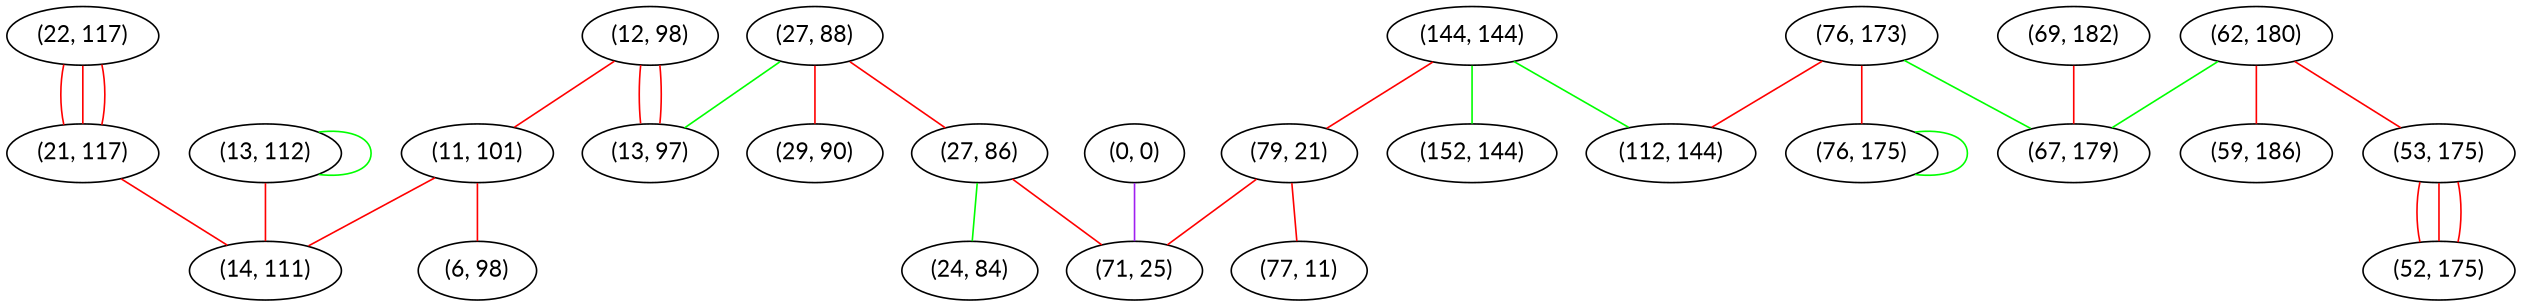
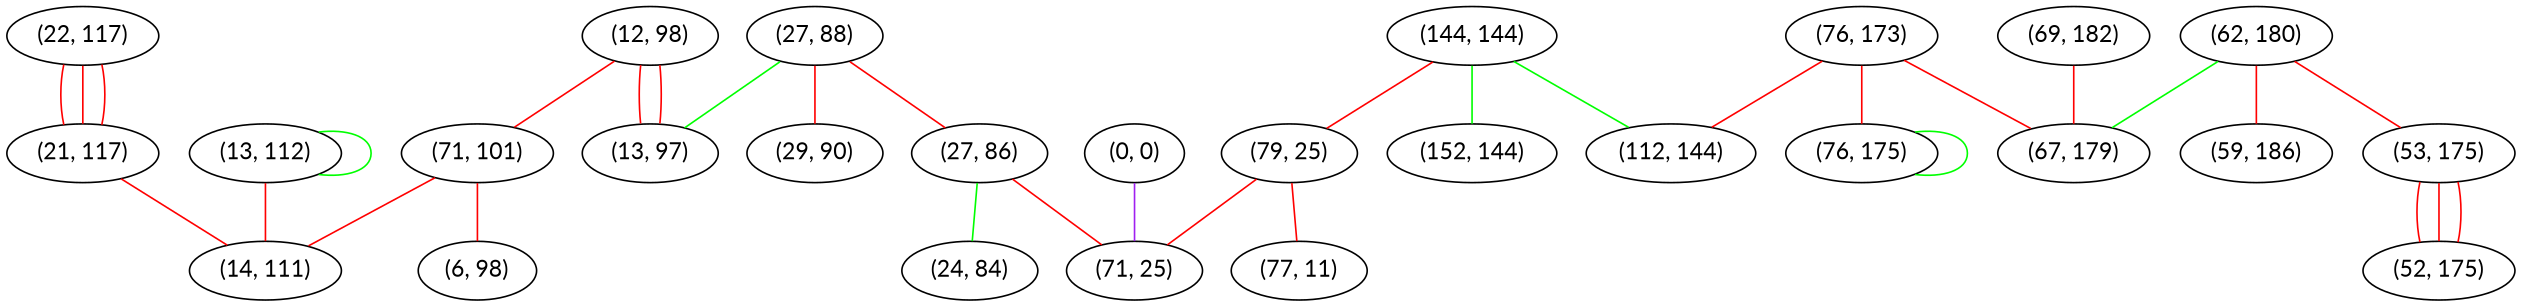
(1967, 94) -> (1967, 94)
(477, 153) -> (477, 153)
(1289, 153) -> (1289, 153)
